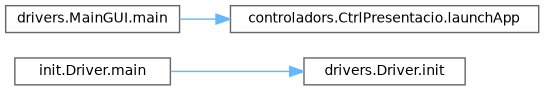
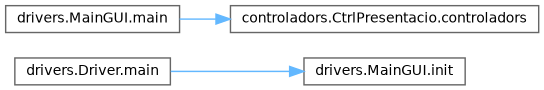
(385, 19) -> (385, 19)
(93, 71) -> (93, 71)
(385, 71) -> (385, 71)
